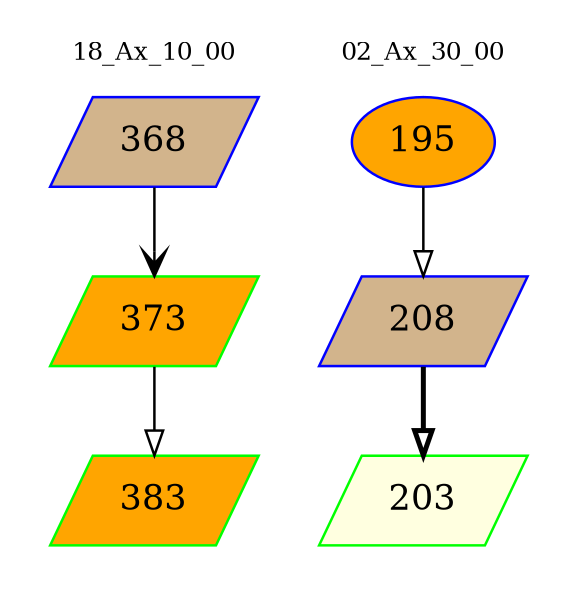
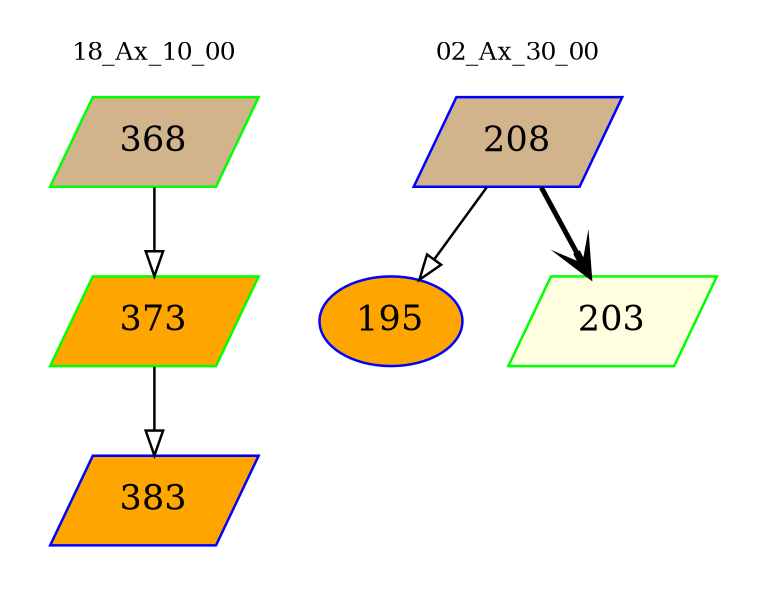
(154, 142) -> (154, 142)
(154, 219) -> (154, 219)
(423, 219) -> (460, 223)
(423, 399) -> (559, 221)
(154, 501) -> (154, 501)
